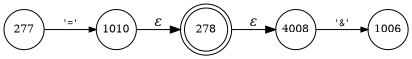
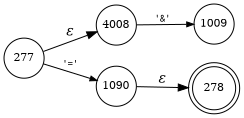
(116, 30) -> (116, 86)
(249, 30) -> (65, 43)
(388, 30) -> (214, 24)
